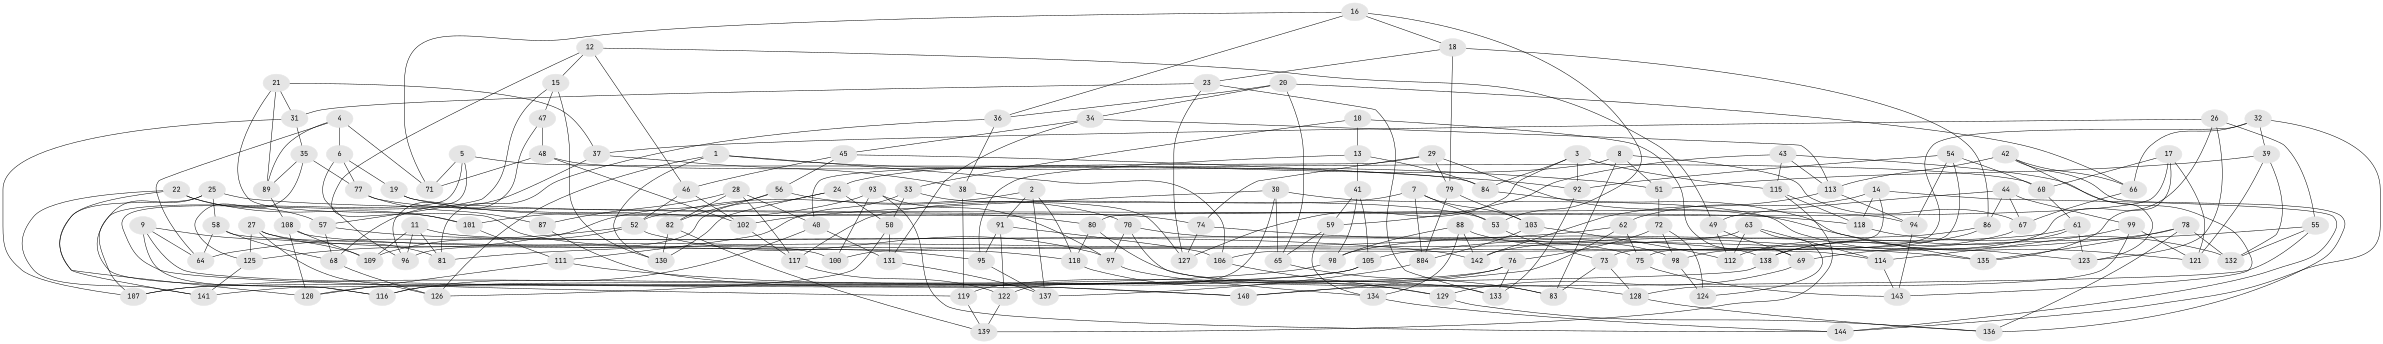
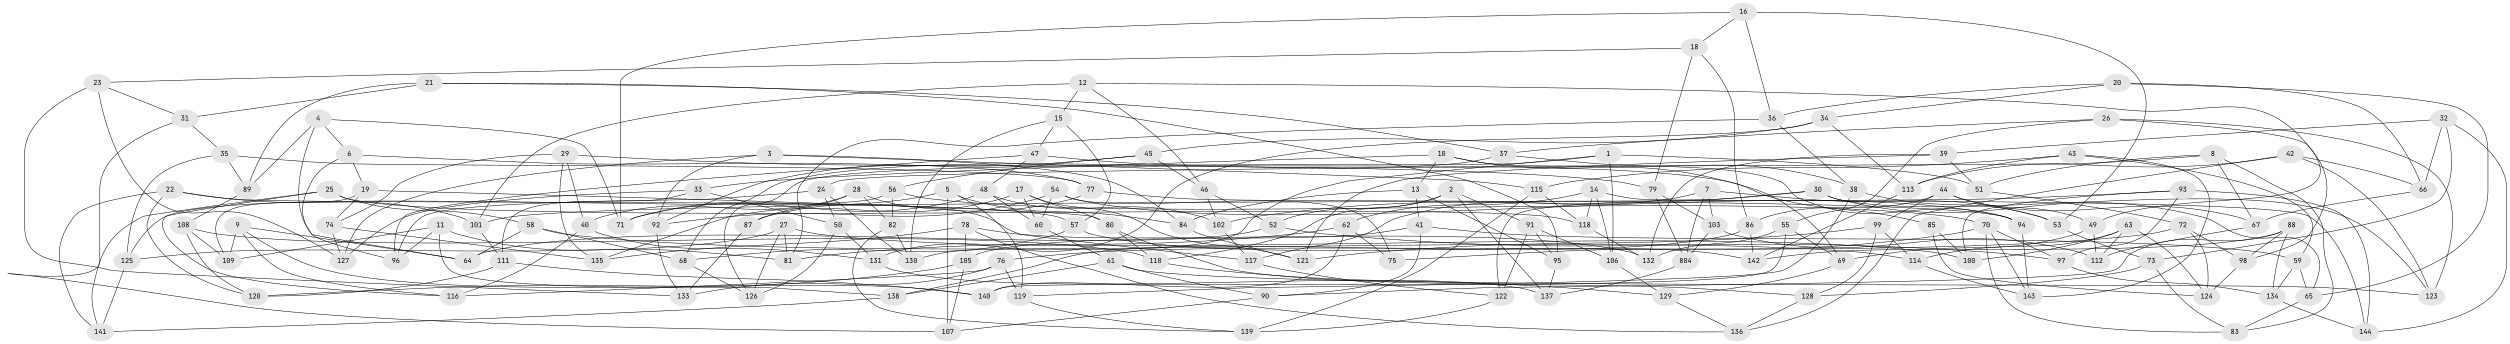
(1872, 208) -> (1752, 174)
none -> (1932, 225)
(501, 240) -> (232, 209)
(1778, 291) -> (2009, 261)
